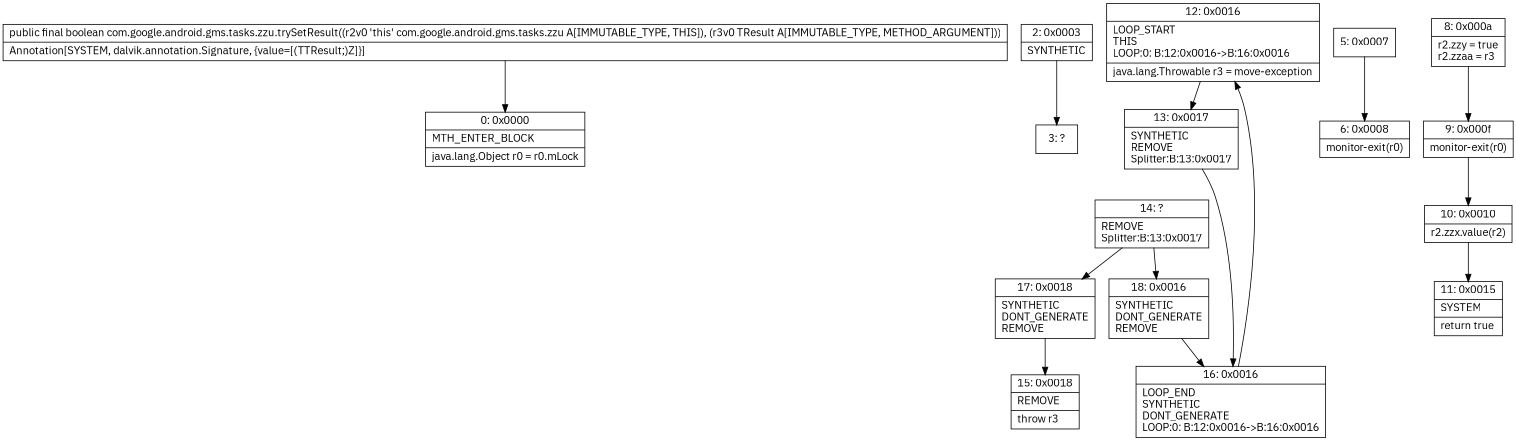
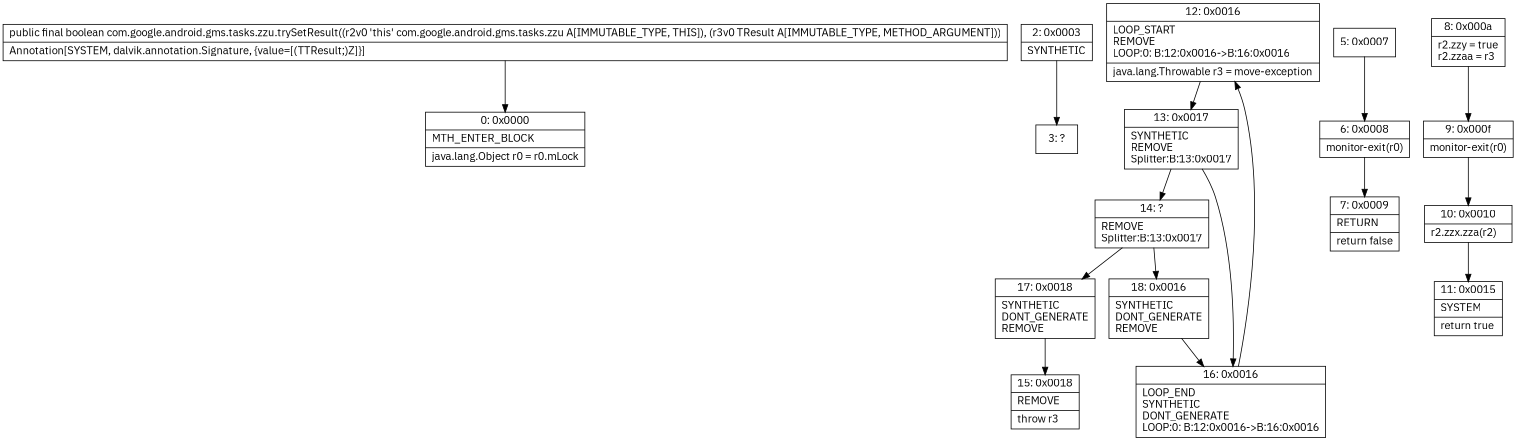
(1125, 42) -> (1134, 42)
none -> (1167, 181)
none -> (1365, 224)
(1468, 233) -> (1464, 233)
